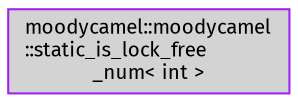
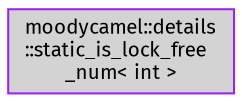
(149, 51) -> (121, 51)
